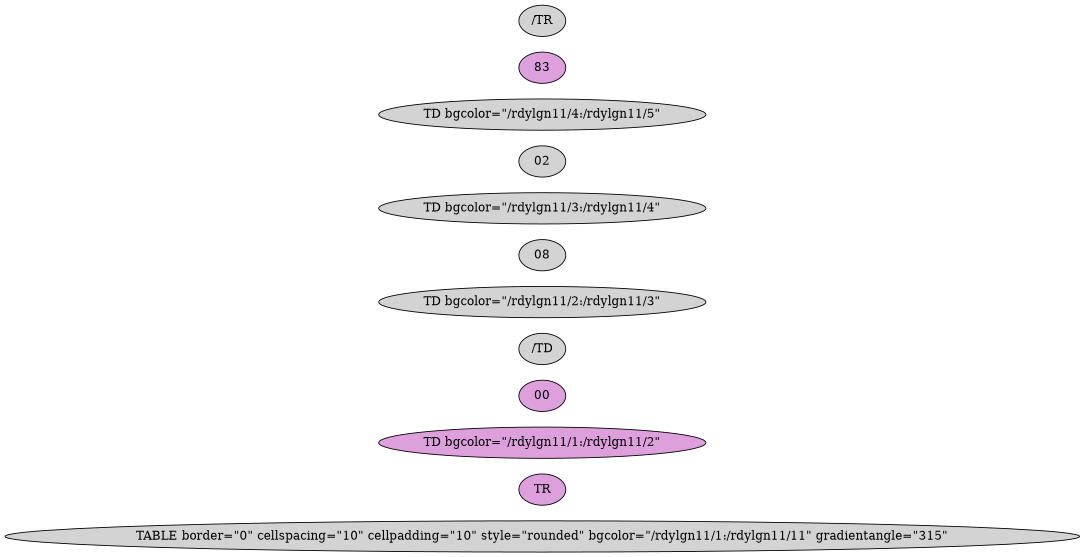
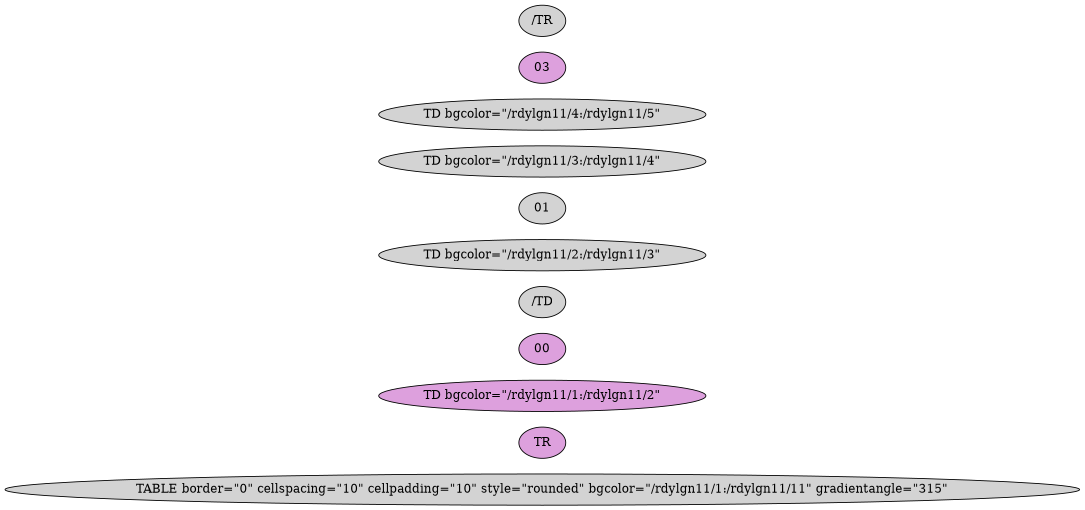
(542, 68) -> (542, 68)
(542, 161) -> none
(542, 255) -> (542, 208)
